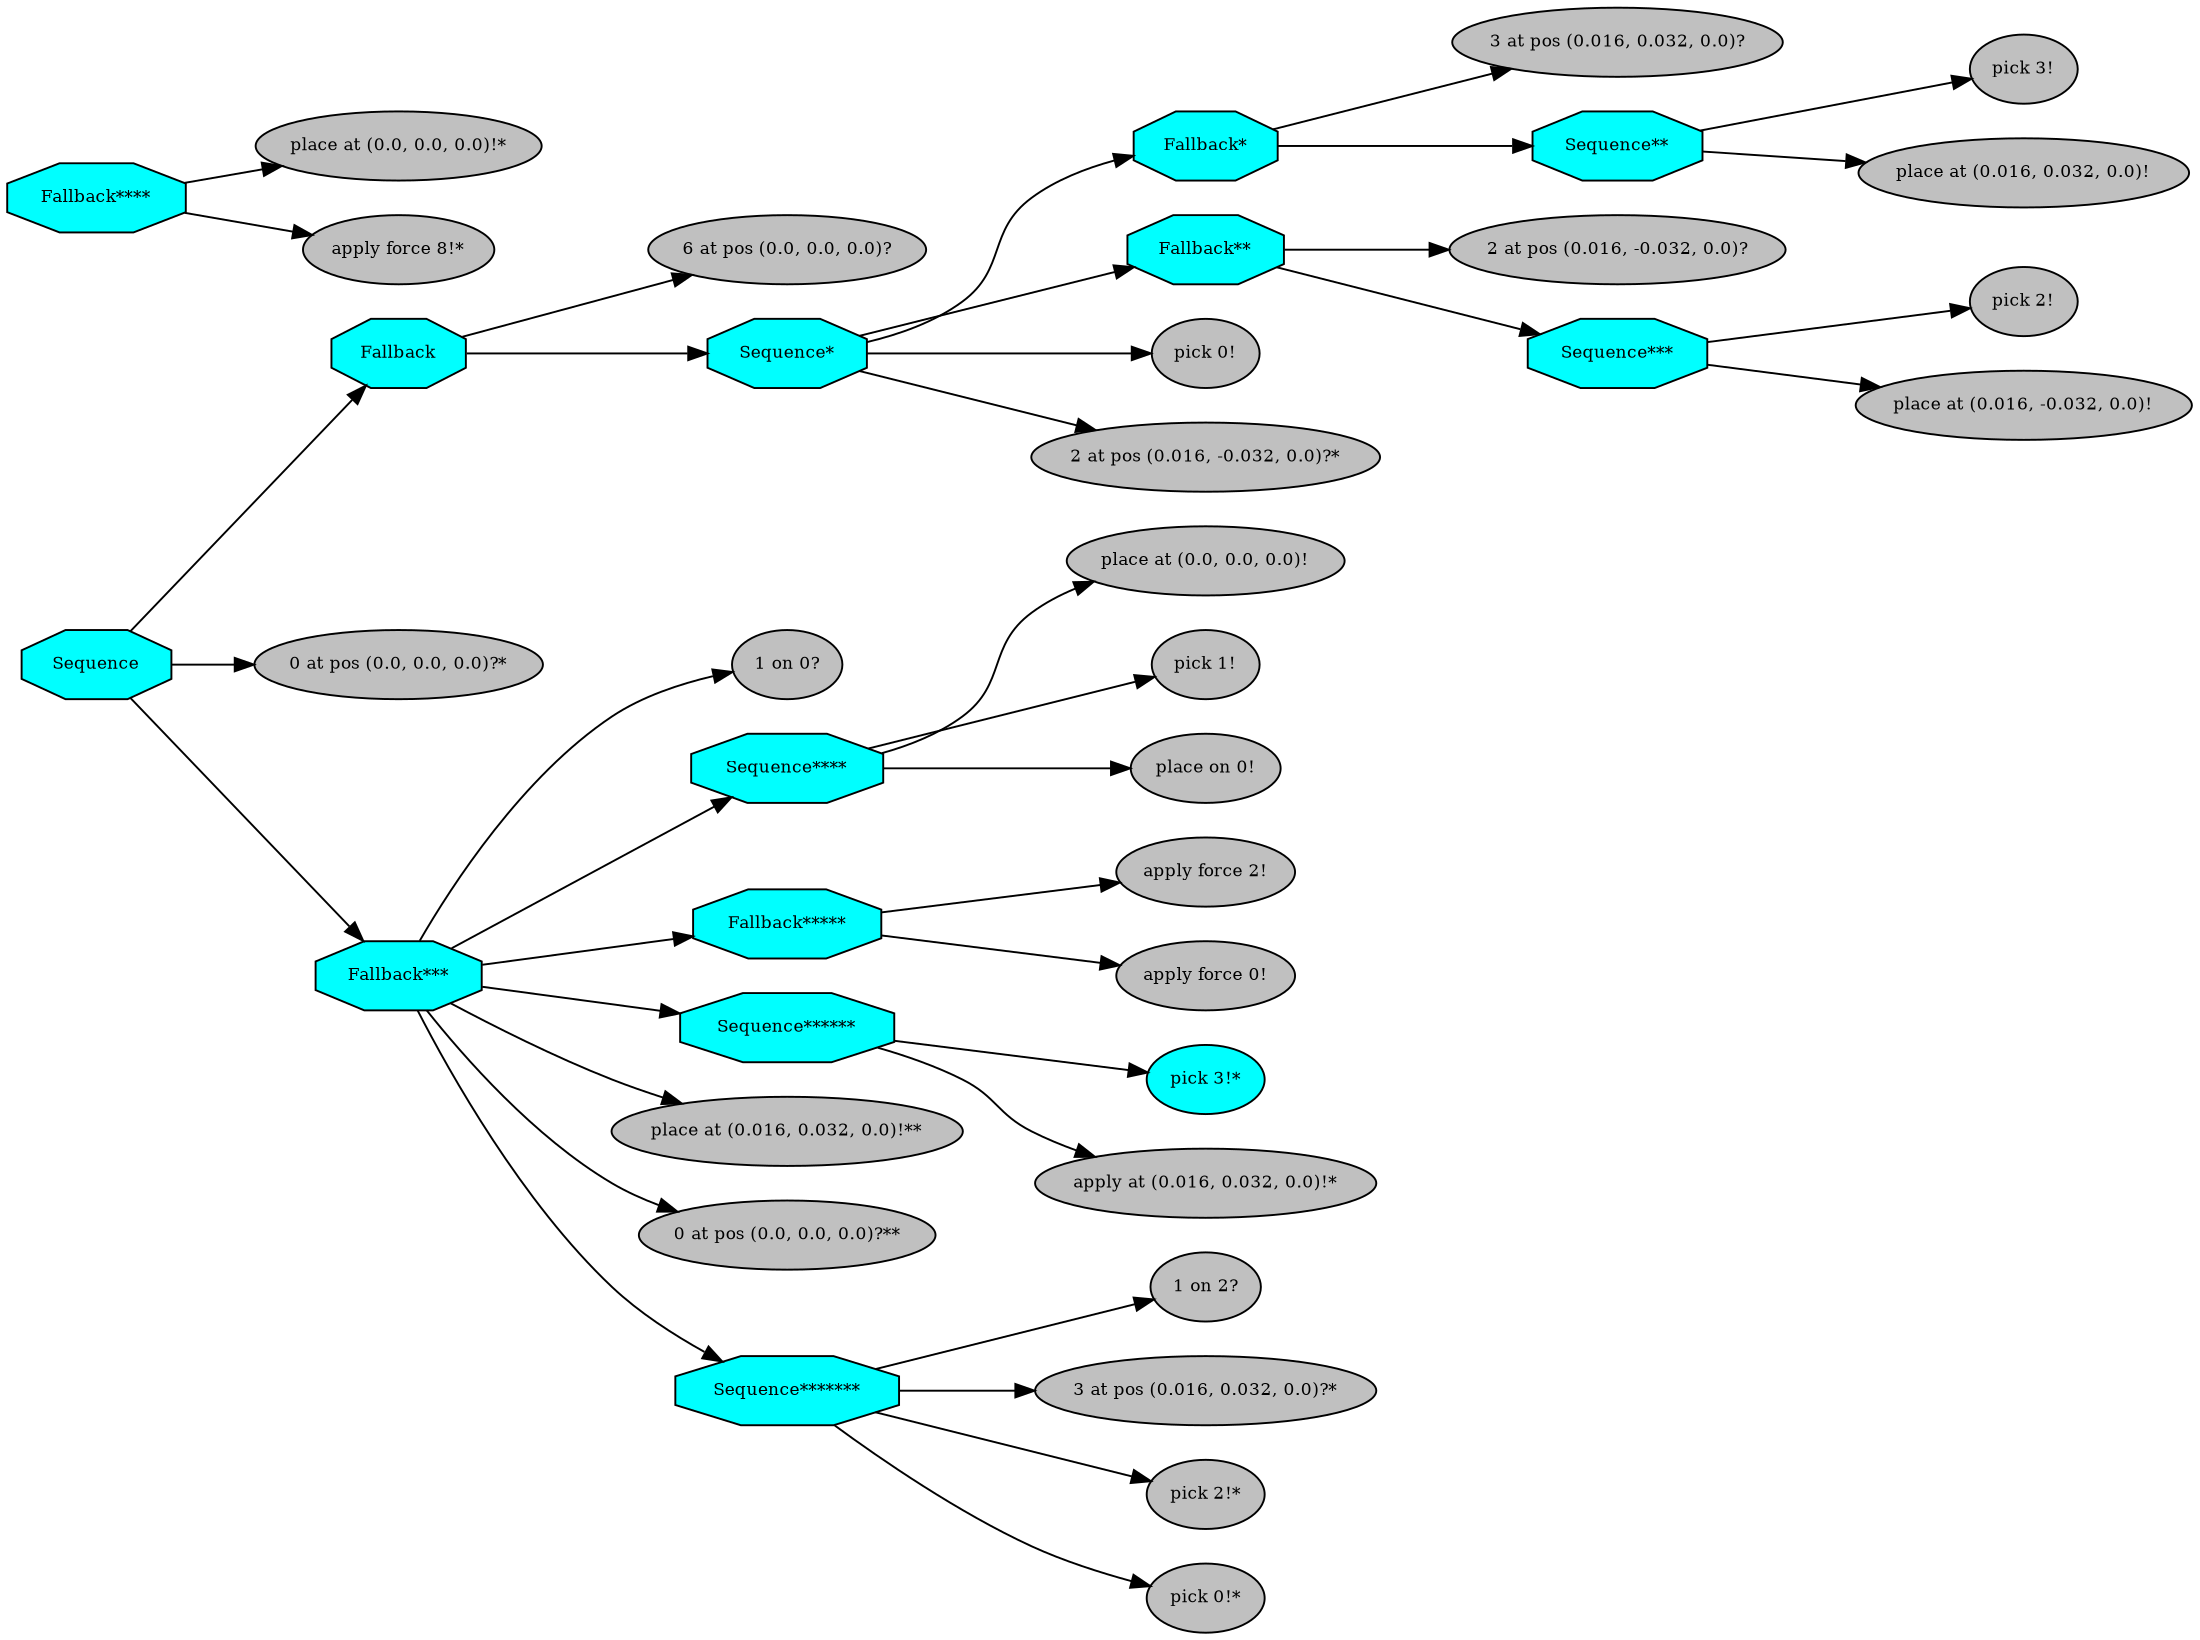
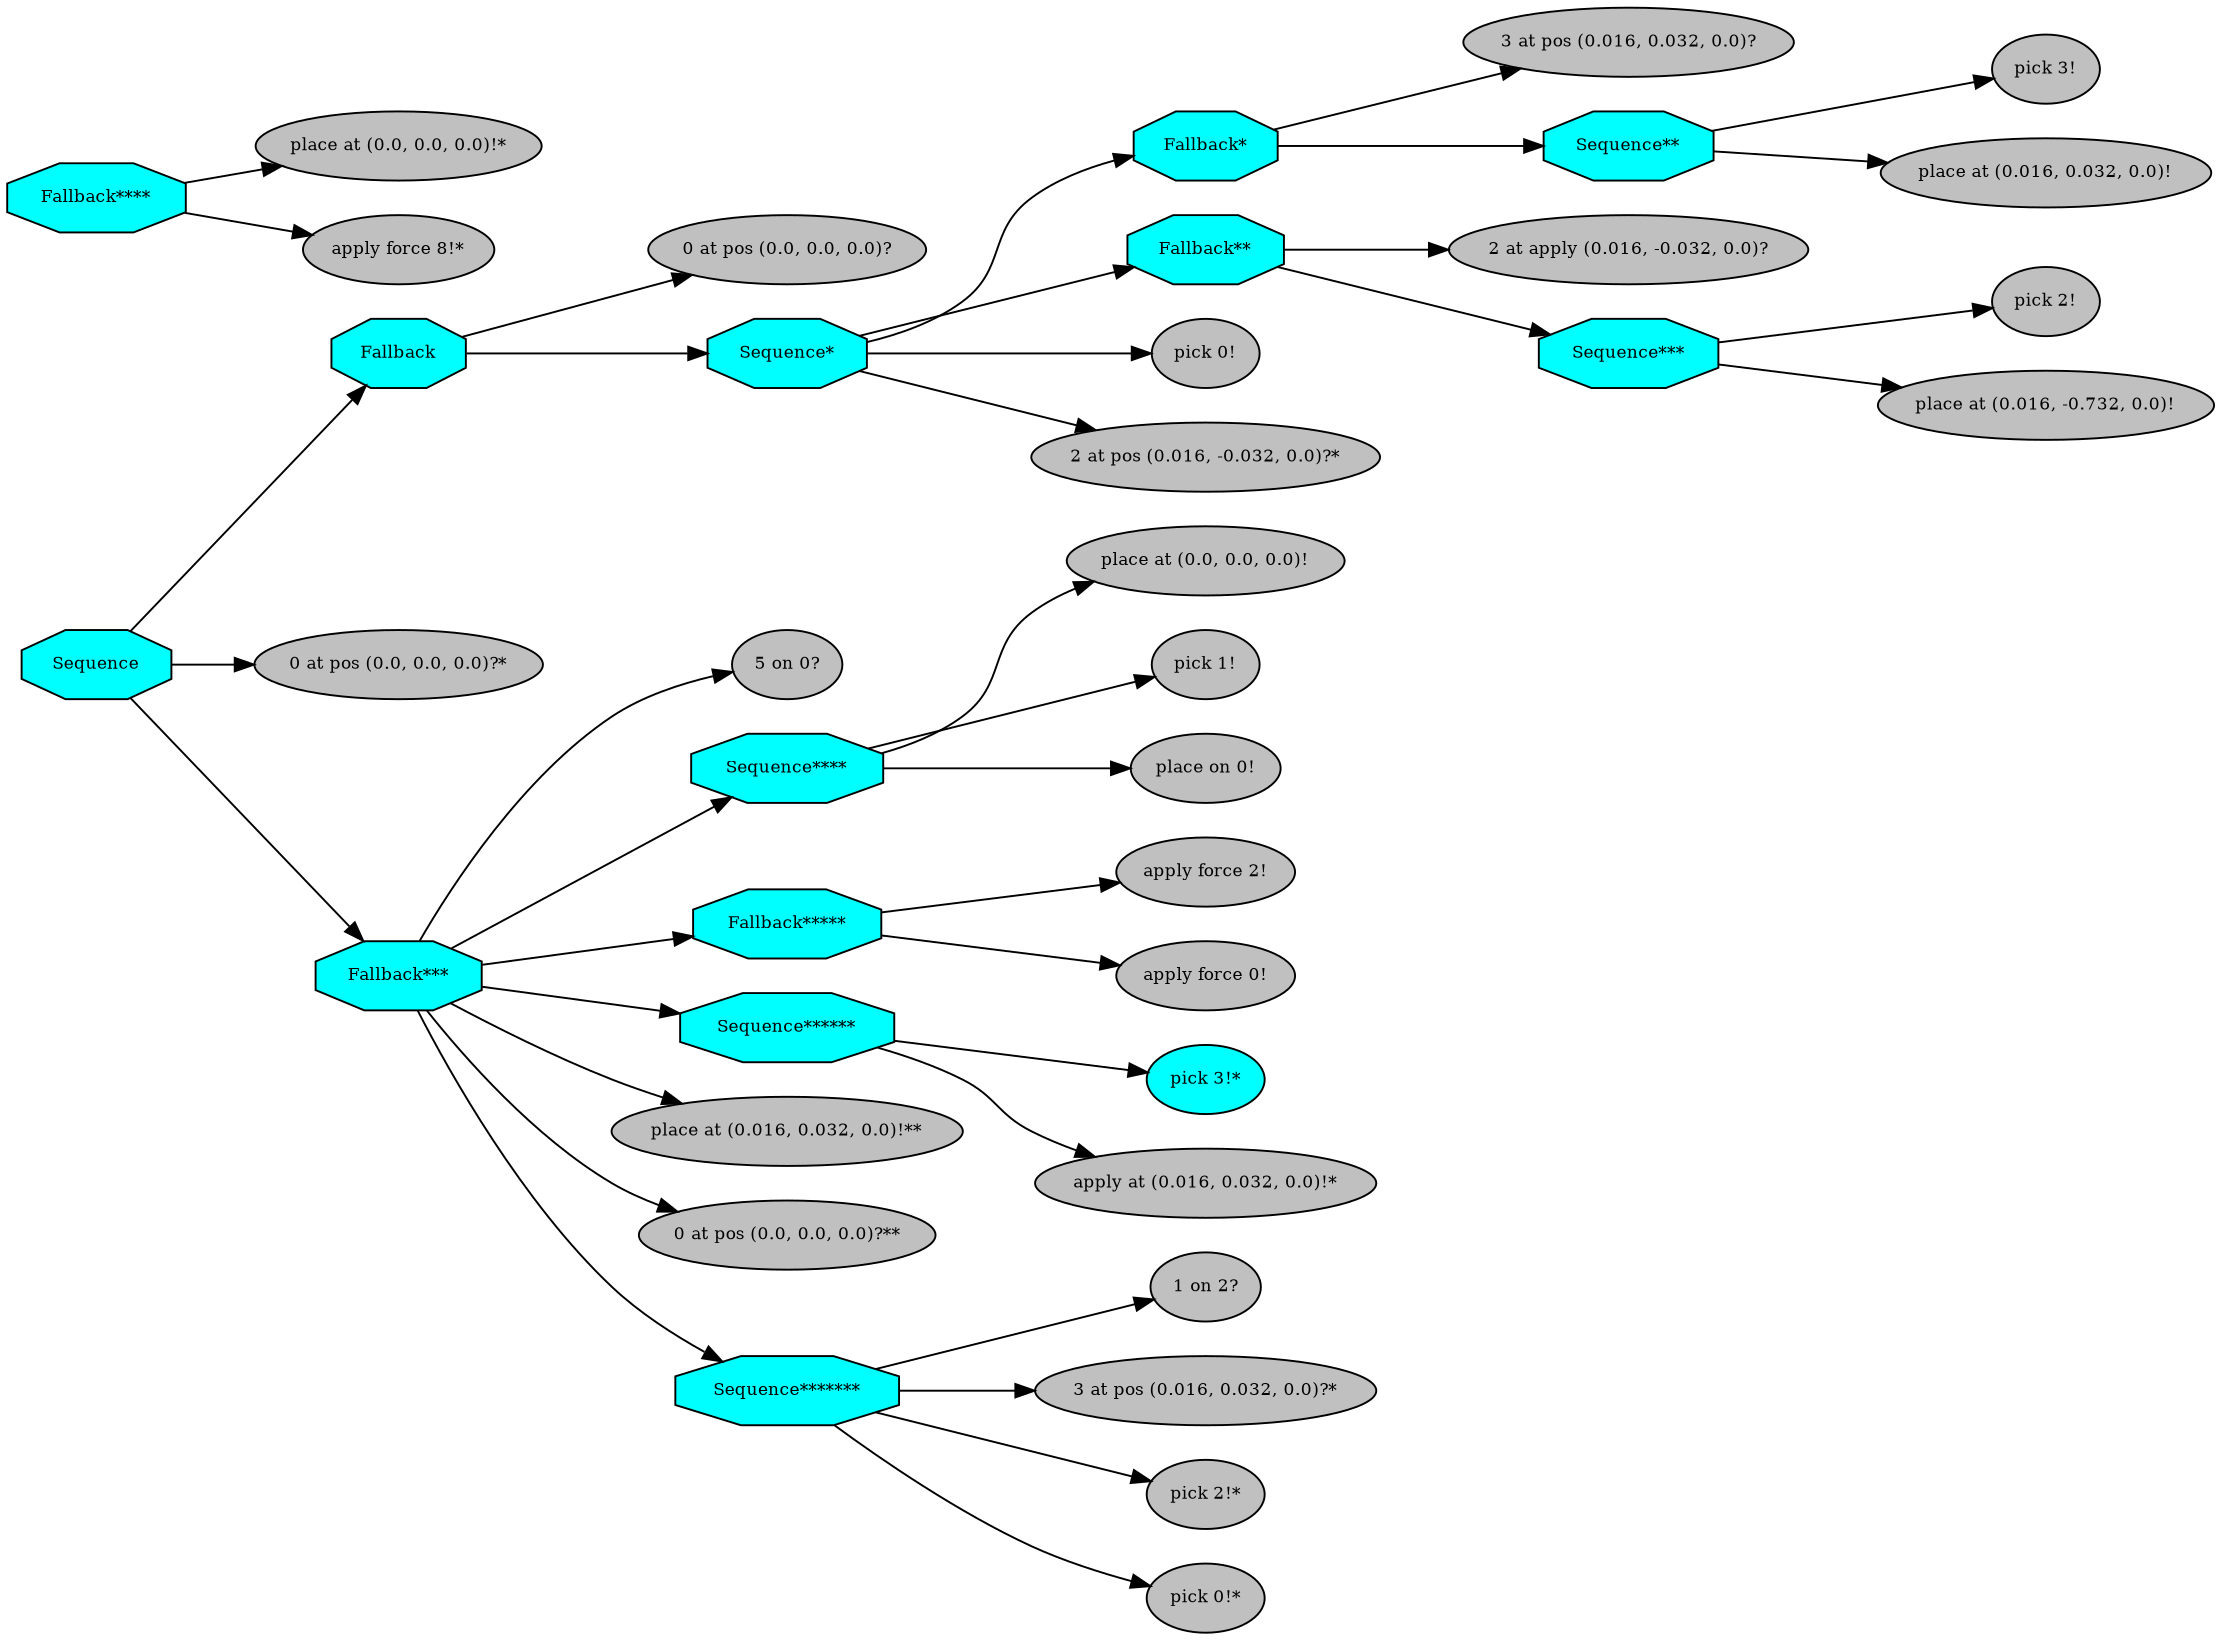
(787, 250) -> (787, 250)
(1618, 250) -> (1629, 250)
(2024, 405) -> (2046, 405)
(787, 665) -> (787, 665)
